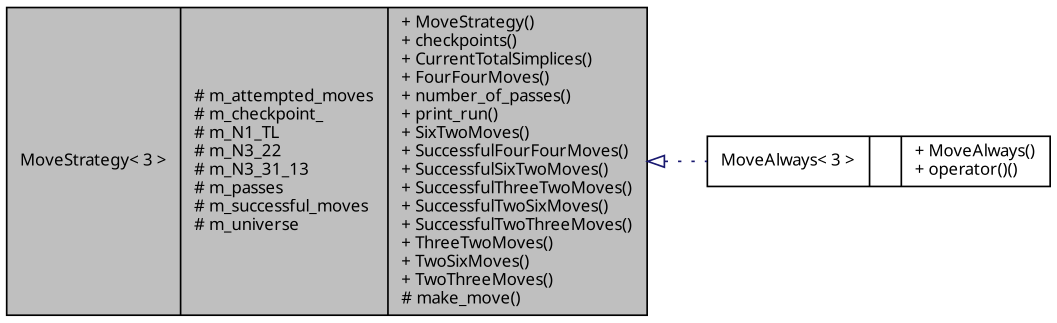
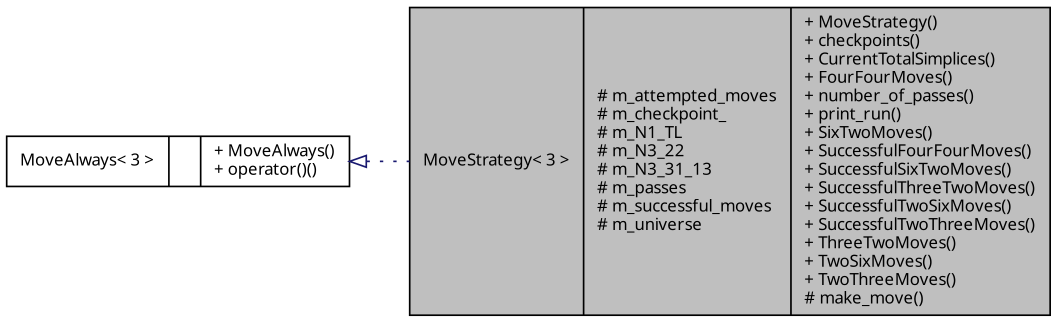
(686, 161) -> (388, 161)
